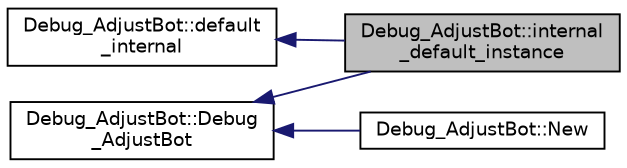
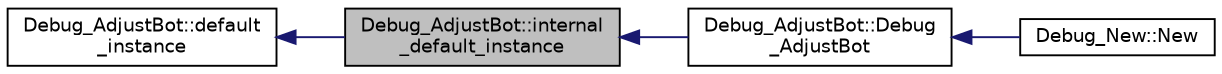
(142, 37) -> (142, 37)
(322, 84) -> (664, 37)
(482, 131) -> (1117, 37)
